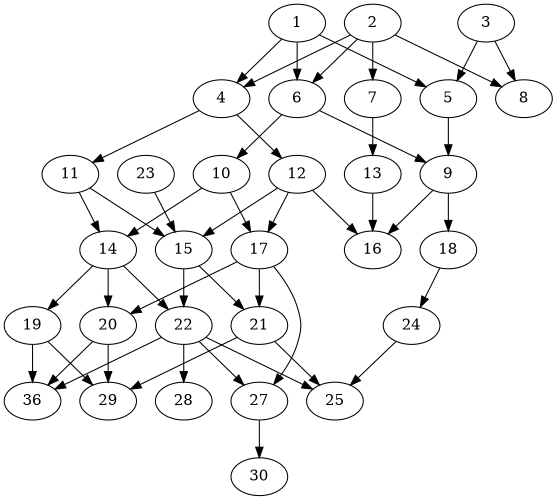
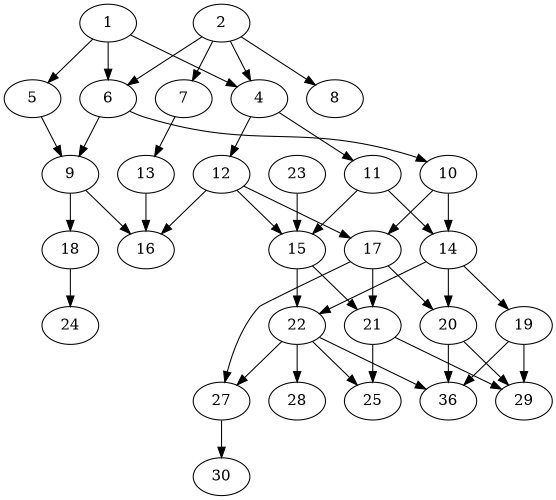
(486, 23) -> none
(377, 360) -> none
